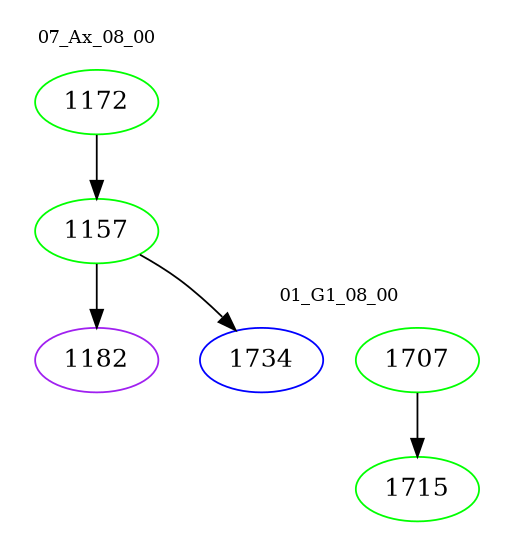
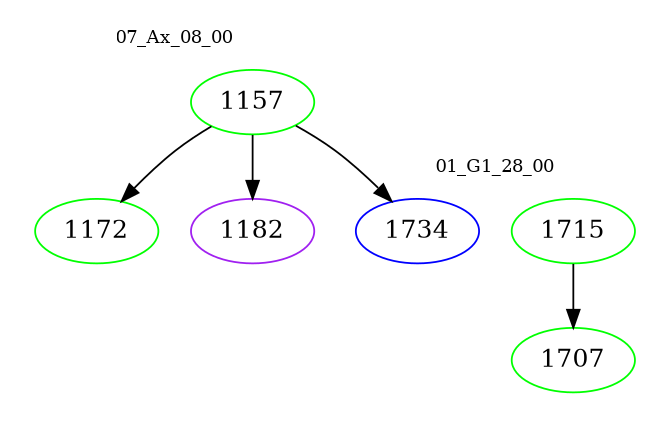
(97, 158) -> (171, 154)
(340, 297) -> (495, 168)
(417, 416) -> (573, 287)
